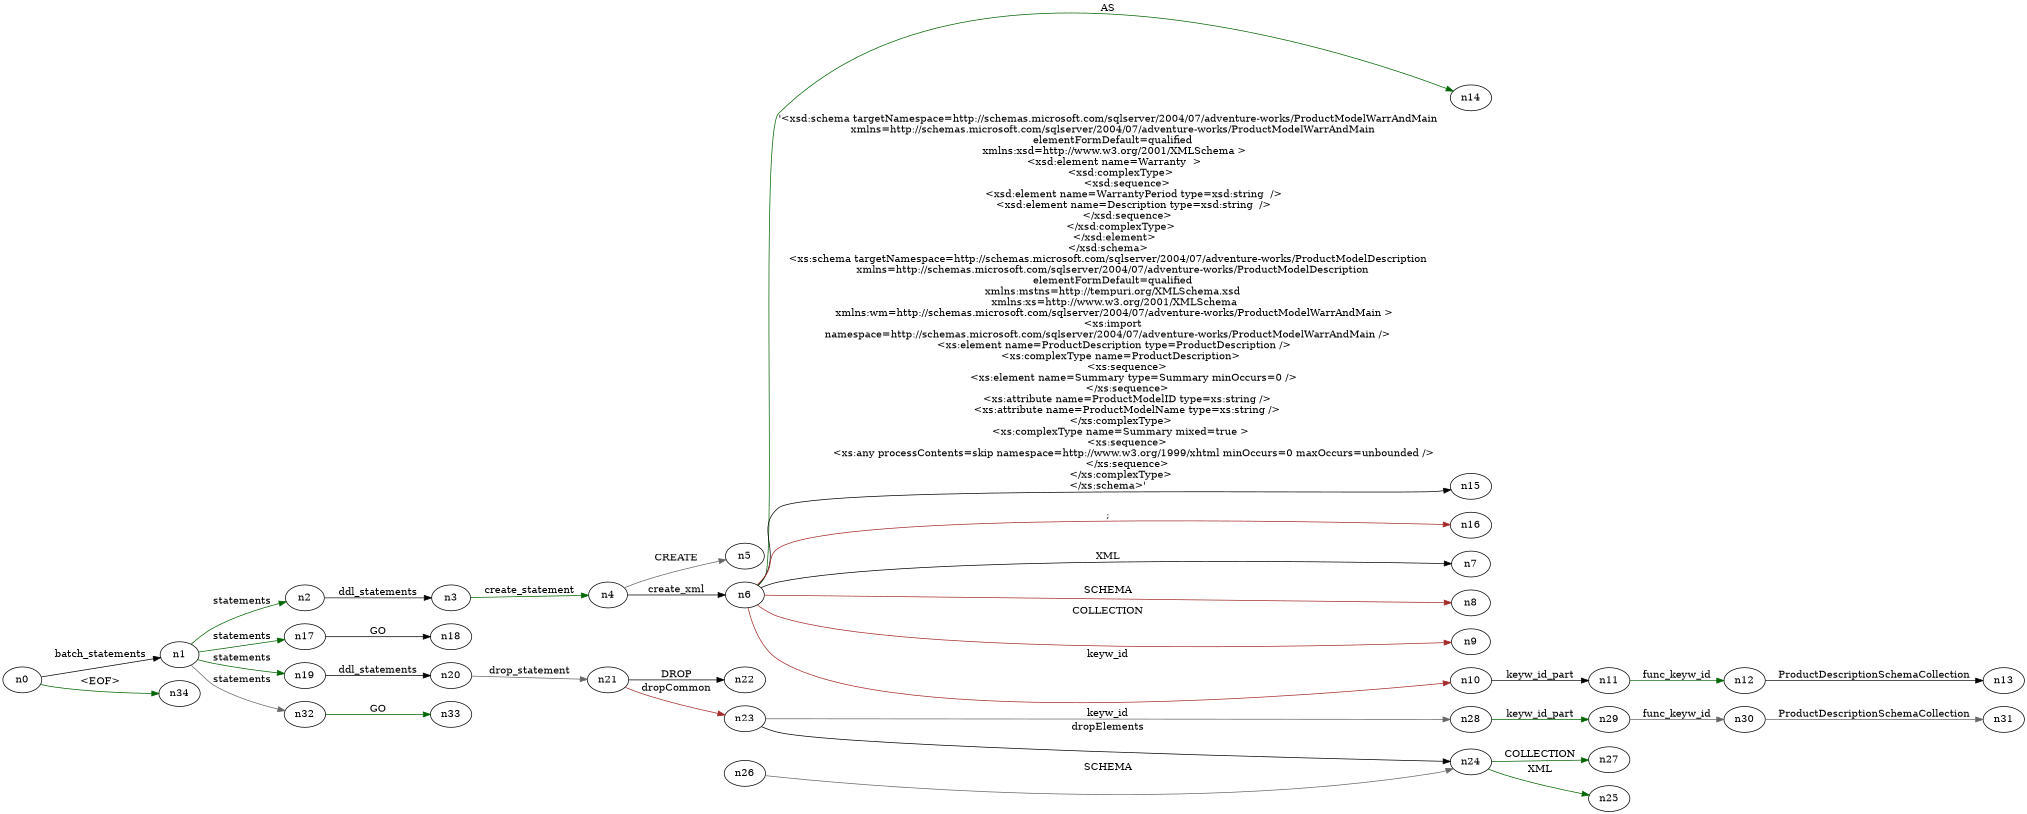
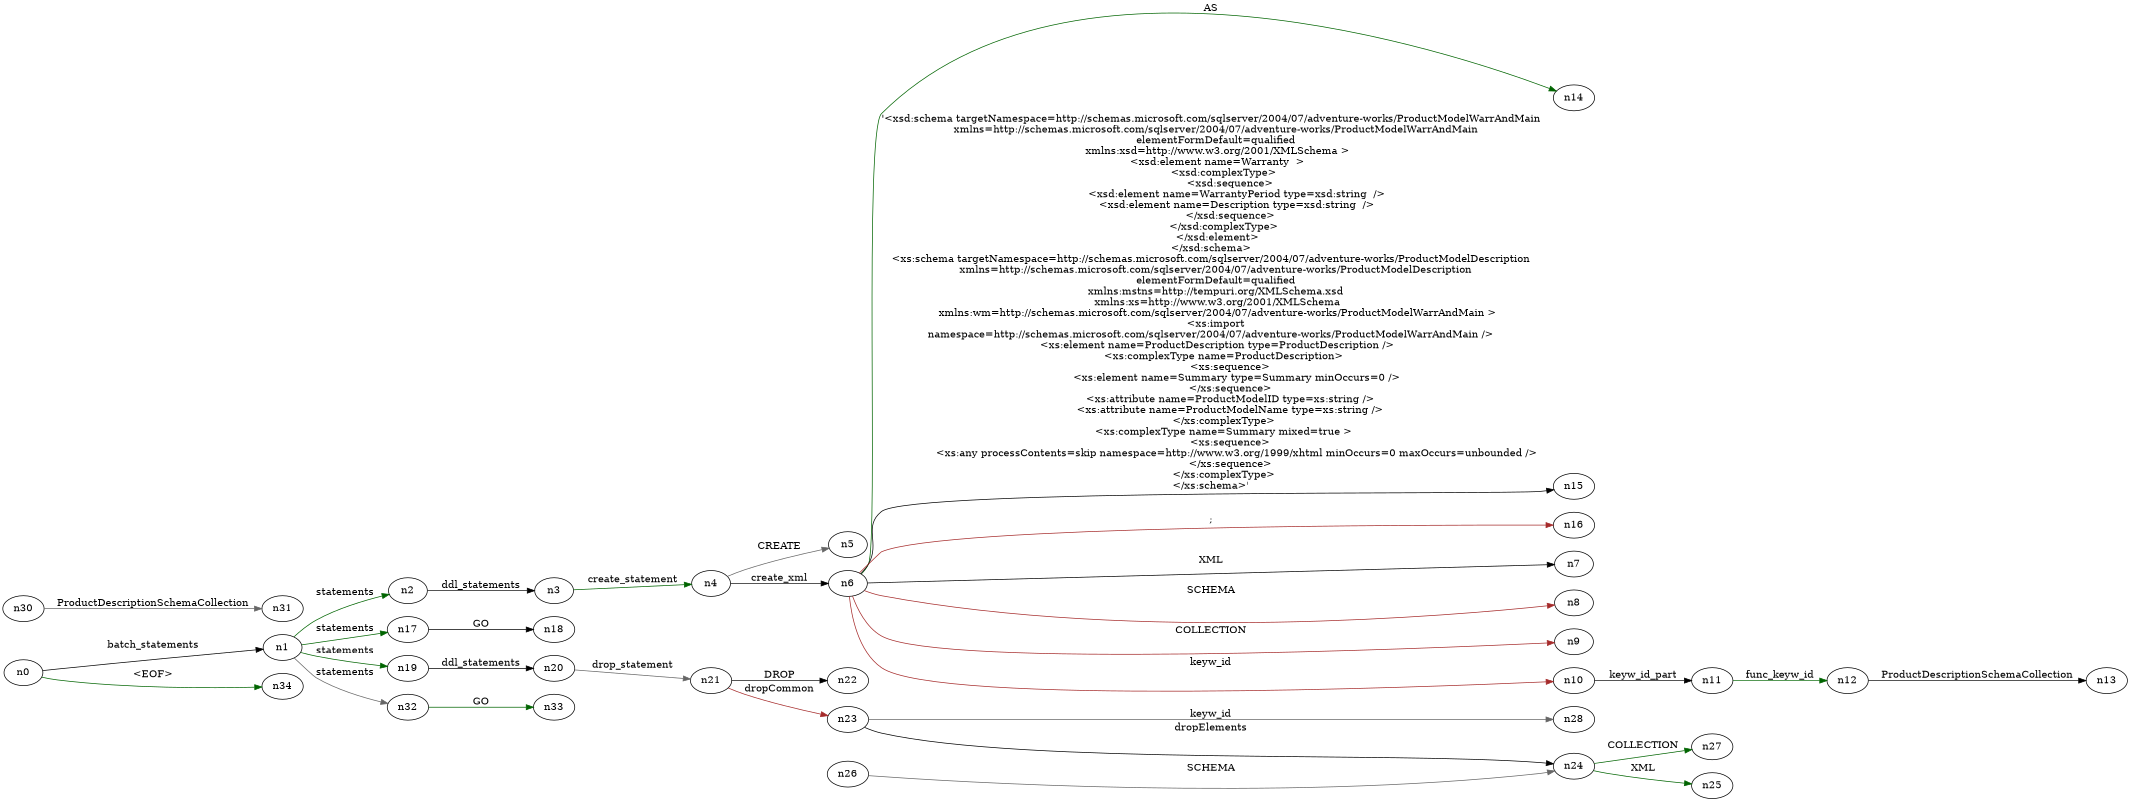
(1609, 719) -> none
